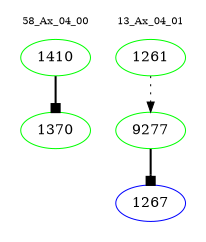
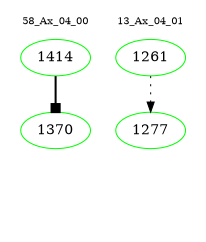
(56, 58) -> (56, 58)
(151, 130) -> (151, 130)
(151, 203) -> none
